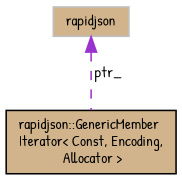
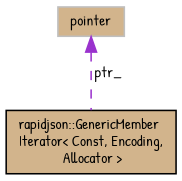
(91, 22) -> (91, 22)
